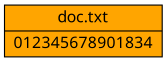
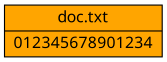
(83, 43) -> (83, 43)
